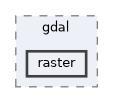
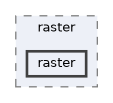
(57, 28) -> (57, 28)
